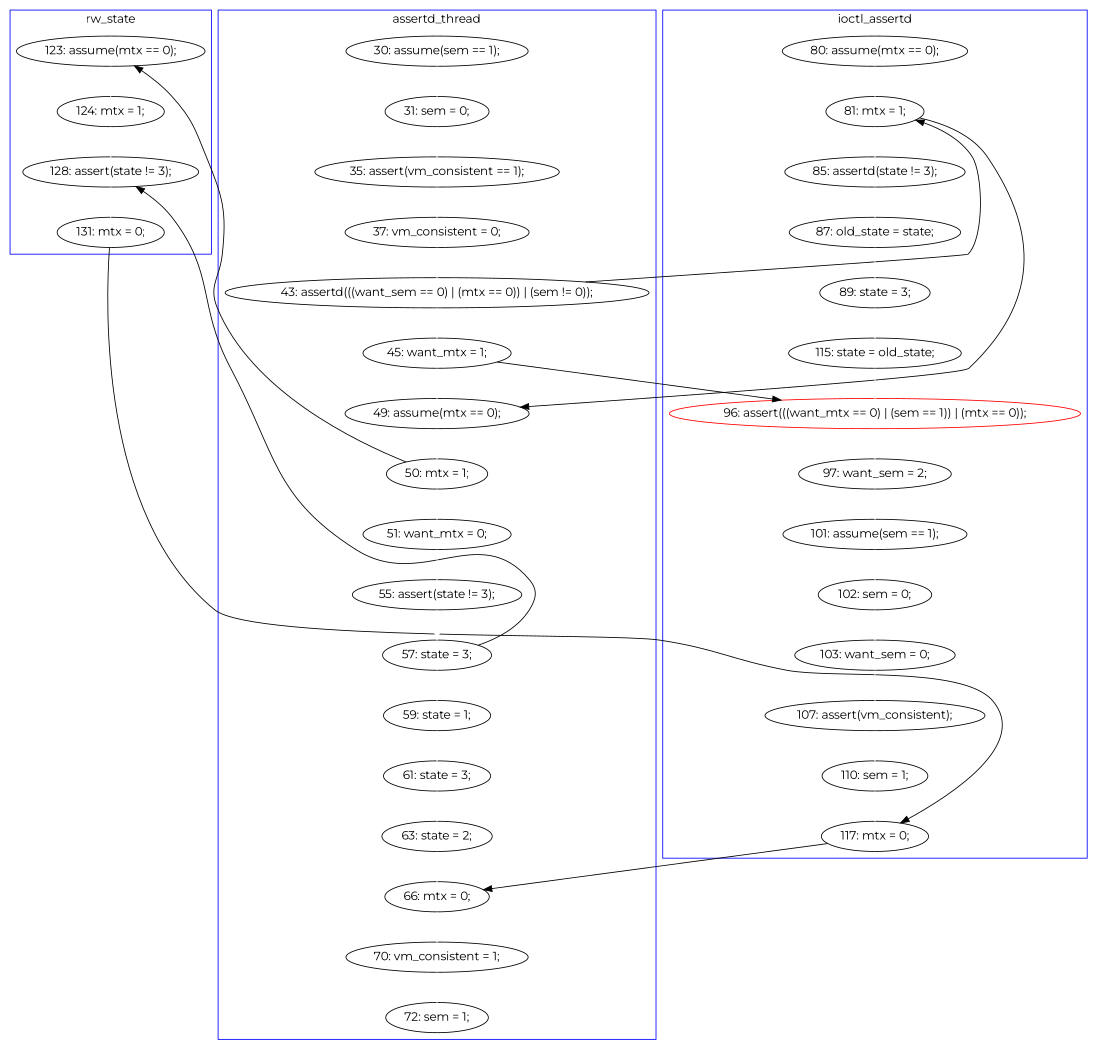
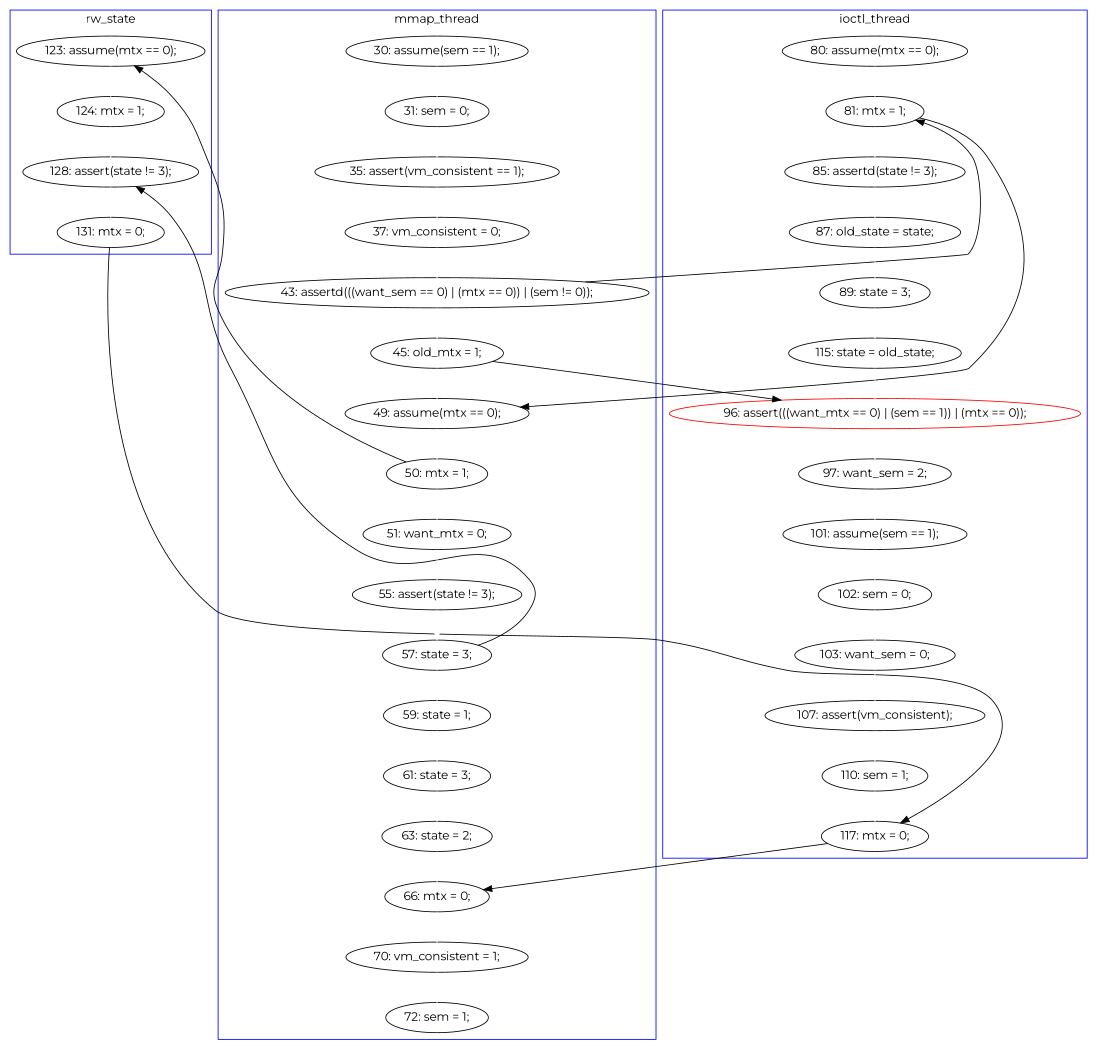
(437, 20) -> (437, 20)
(875, 20) -> (875, 20)
(437, 353) -> (437, 353)
